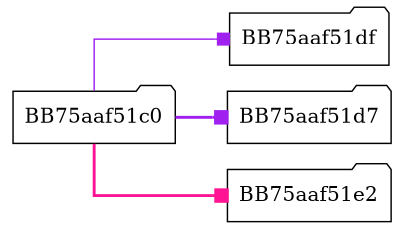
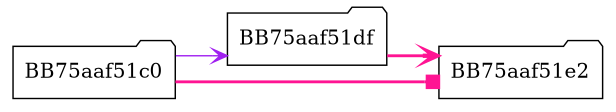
(129, 39) -> (194, 56)
none -> (406, 56)
(309, 117) -> none
